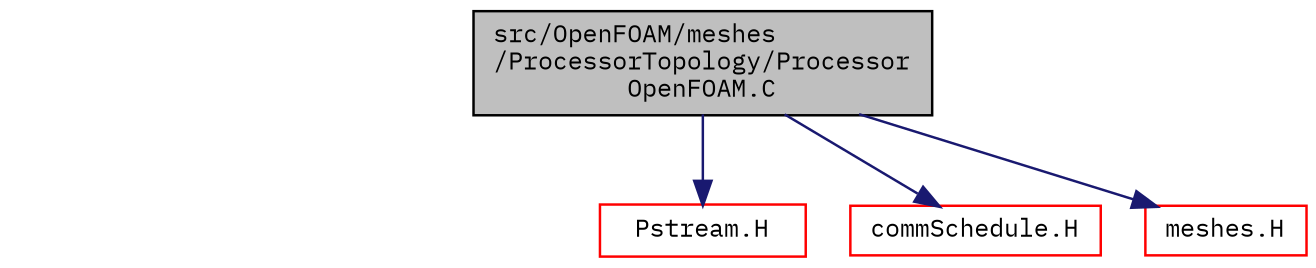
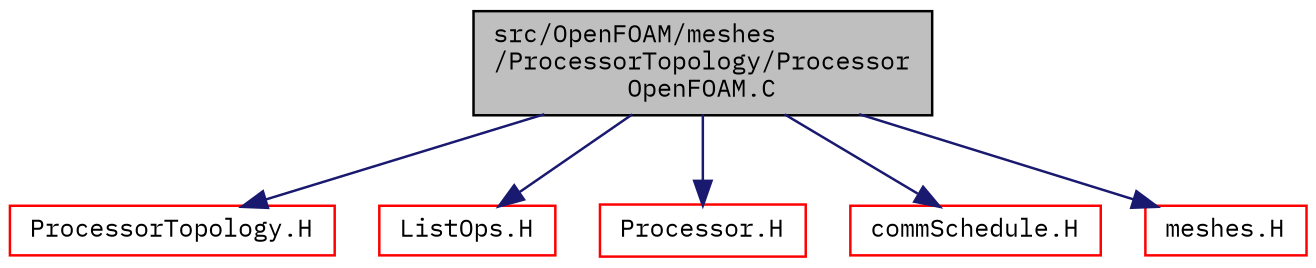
none -> (172, 231)
none -> (467, 231)
(703, 231) -> (703, 231)
